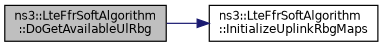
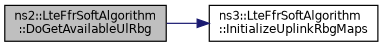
(86, 23) -> (86, 23)
